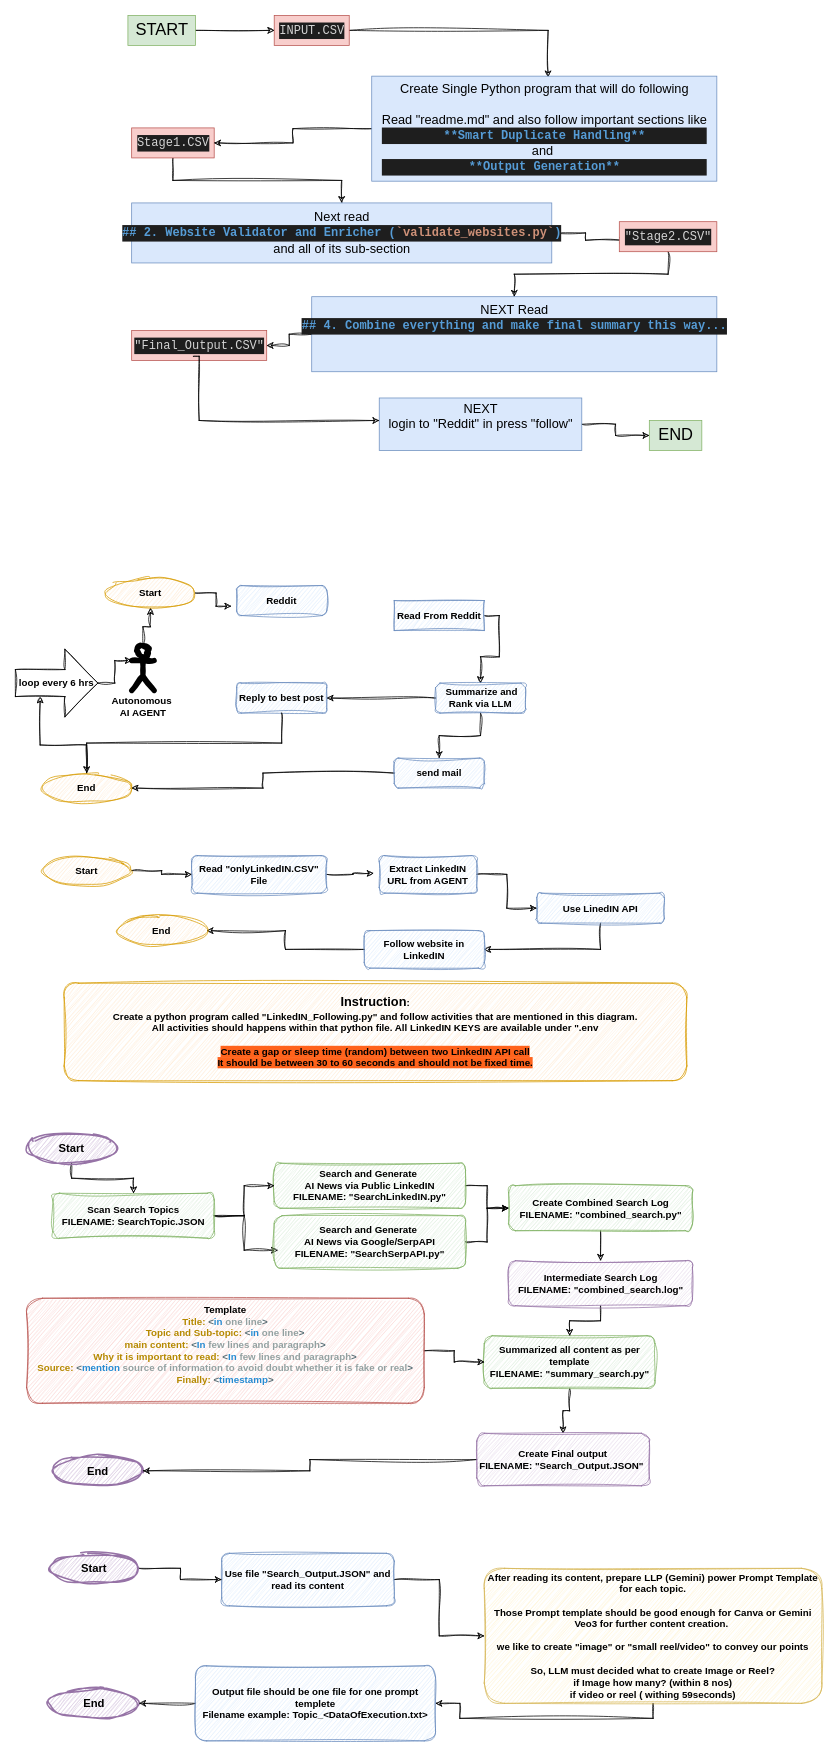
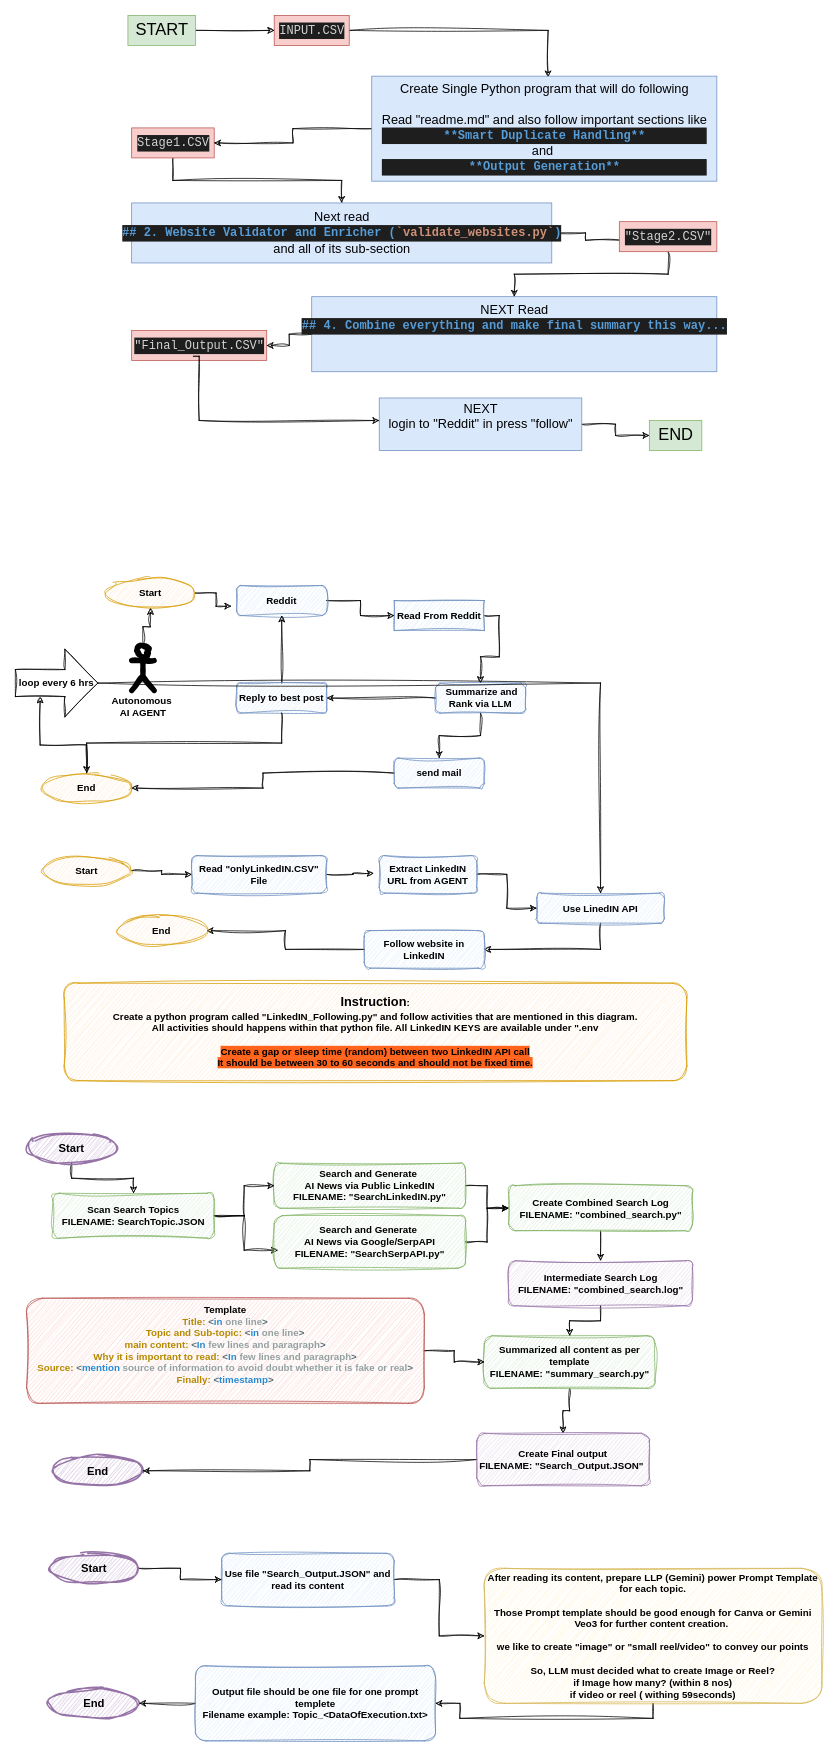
none -> (360, 605)
none -> (282, 639)
(115, 673) -> (600, 759)
